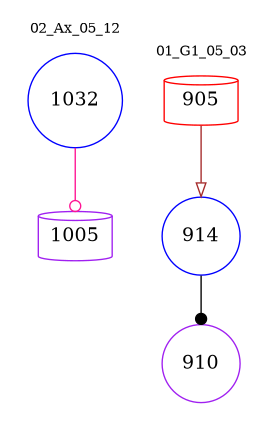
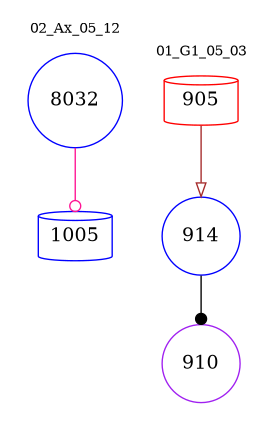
(75, 101) -> (75, 101)
(75, 236) -> (75, 236)
